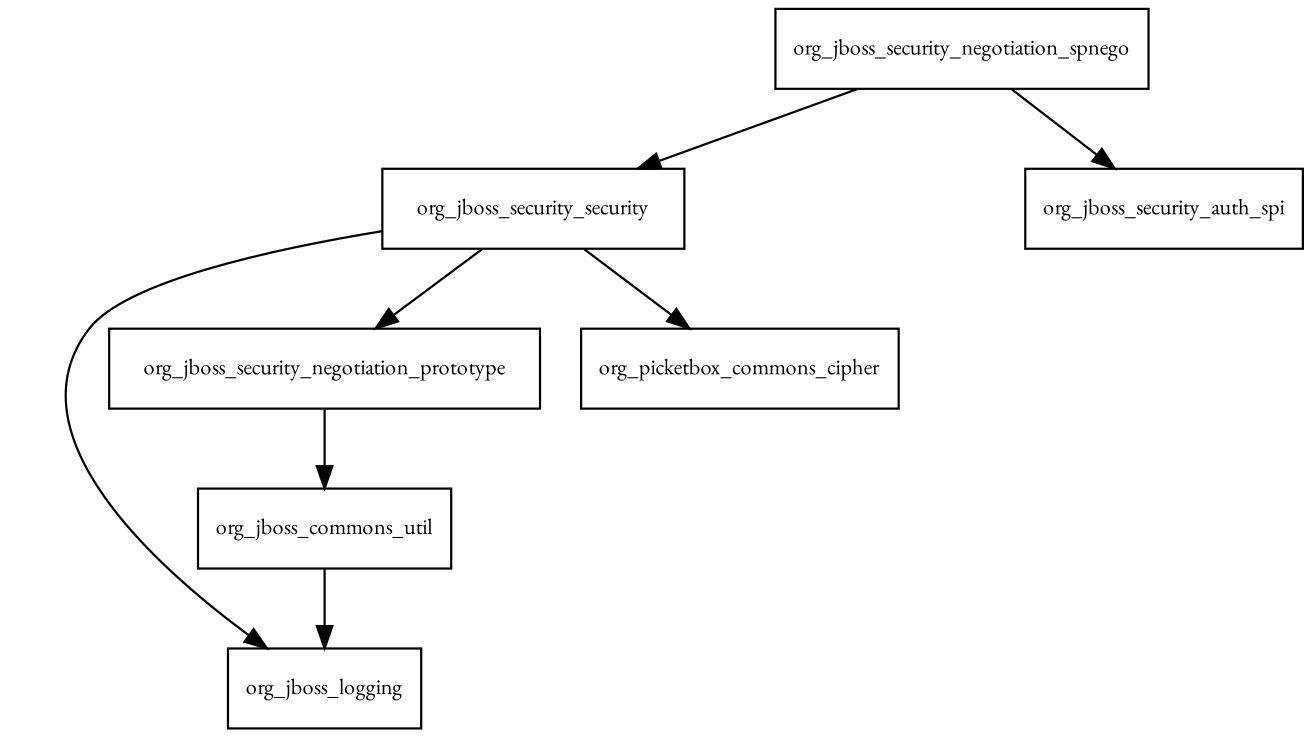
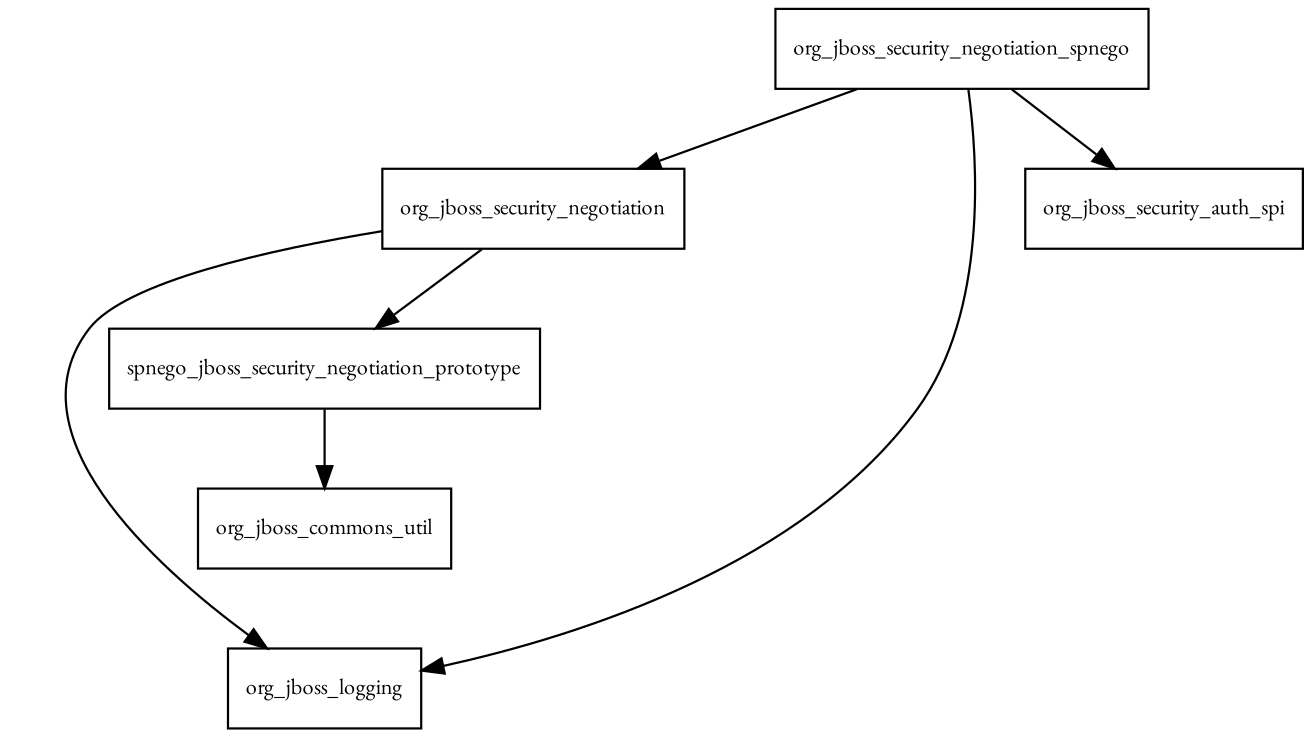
(533, 209) -> (533, 209)
(325, 369) -> (325, 369)
(740, 369) -> none
(325, 598) -> (842, 488)
